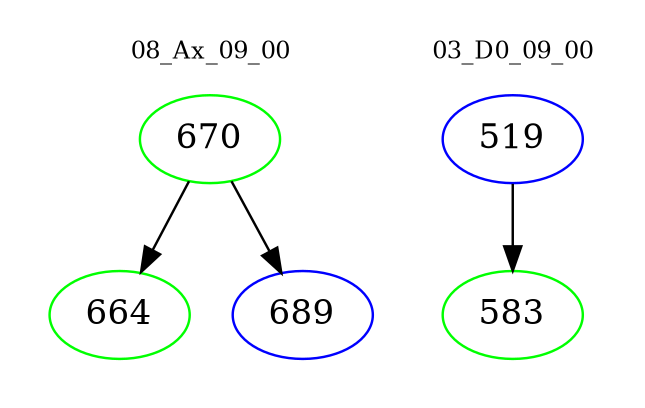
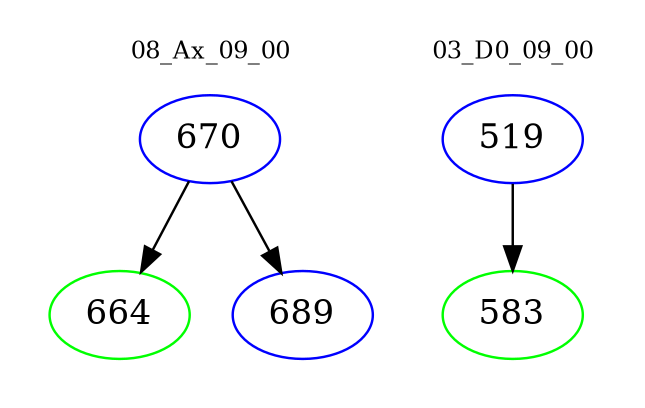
(210, 139) -> (210, 139)
